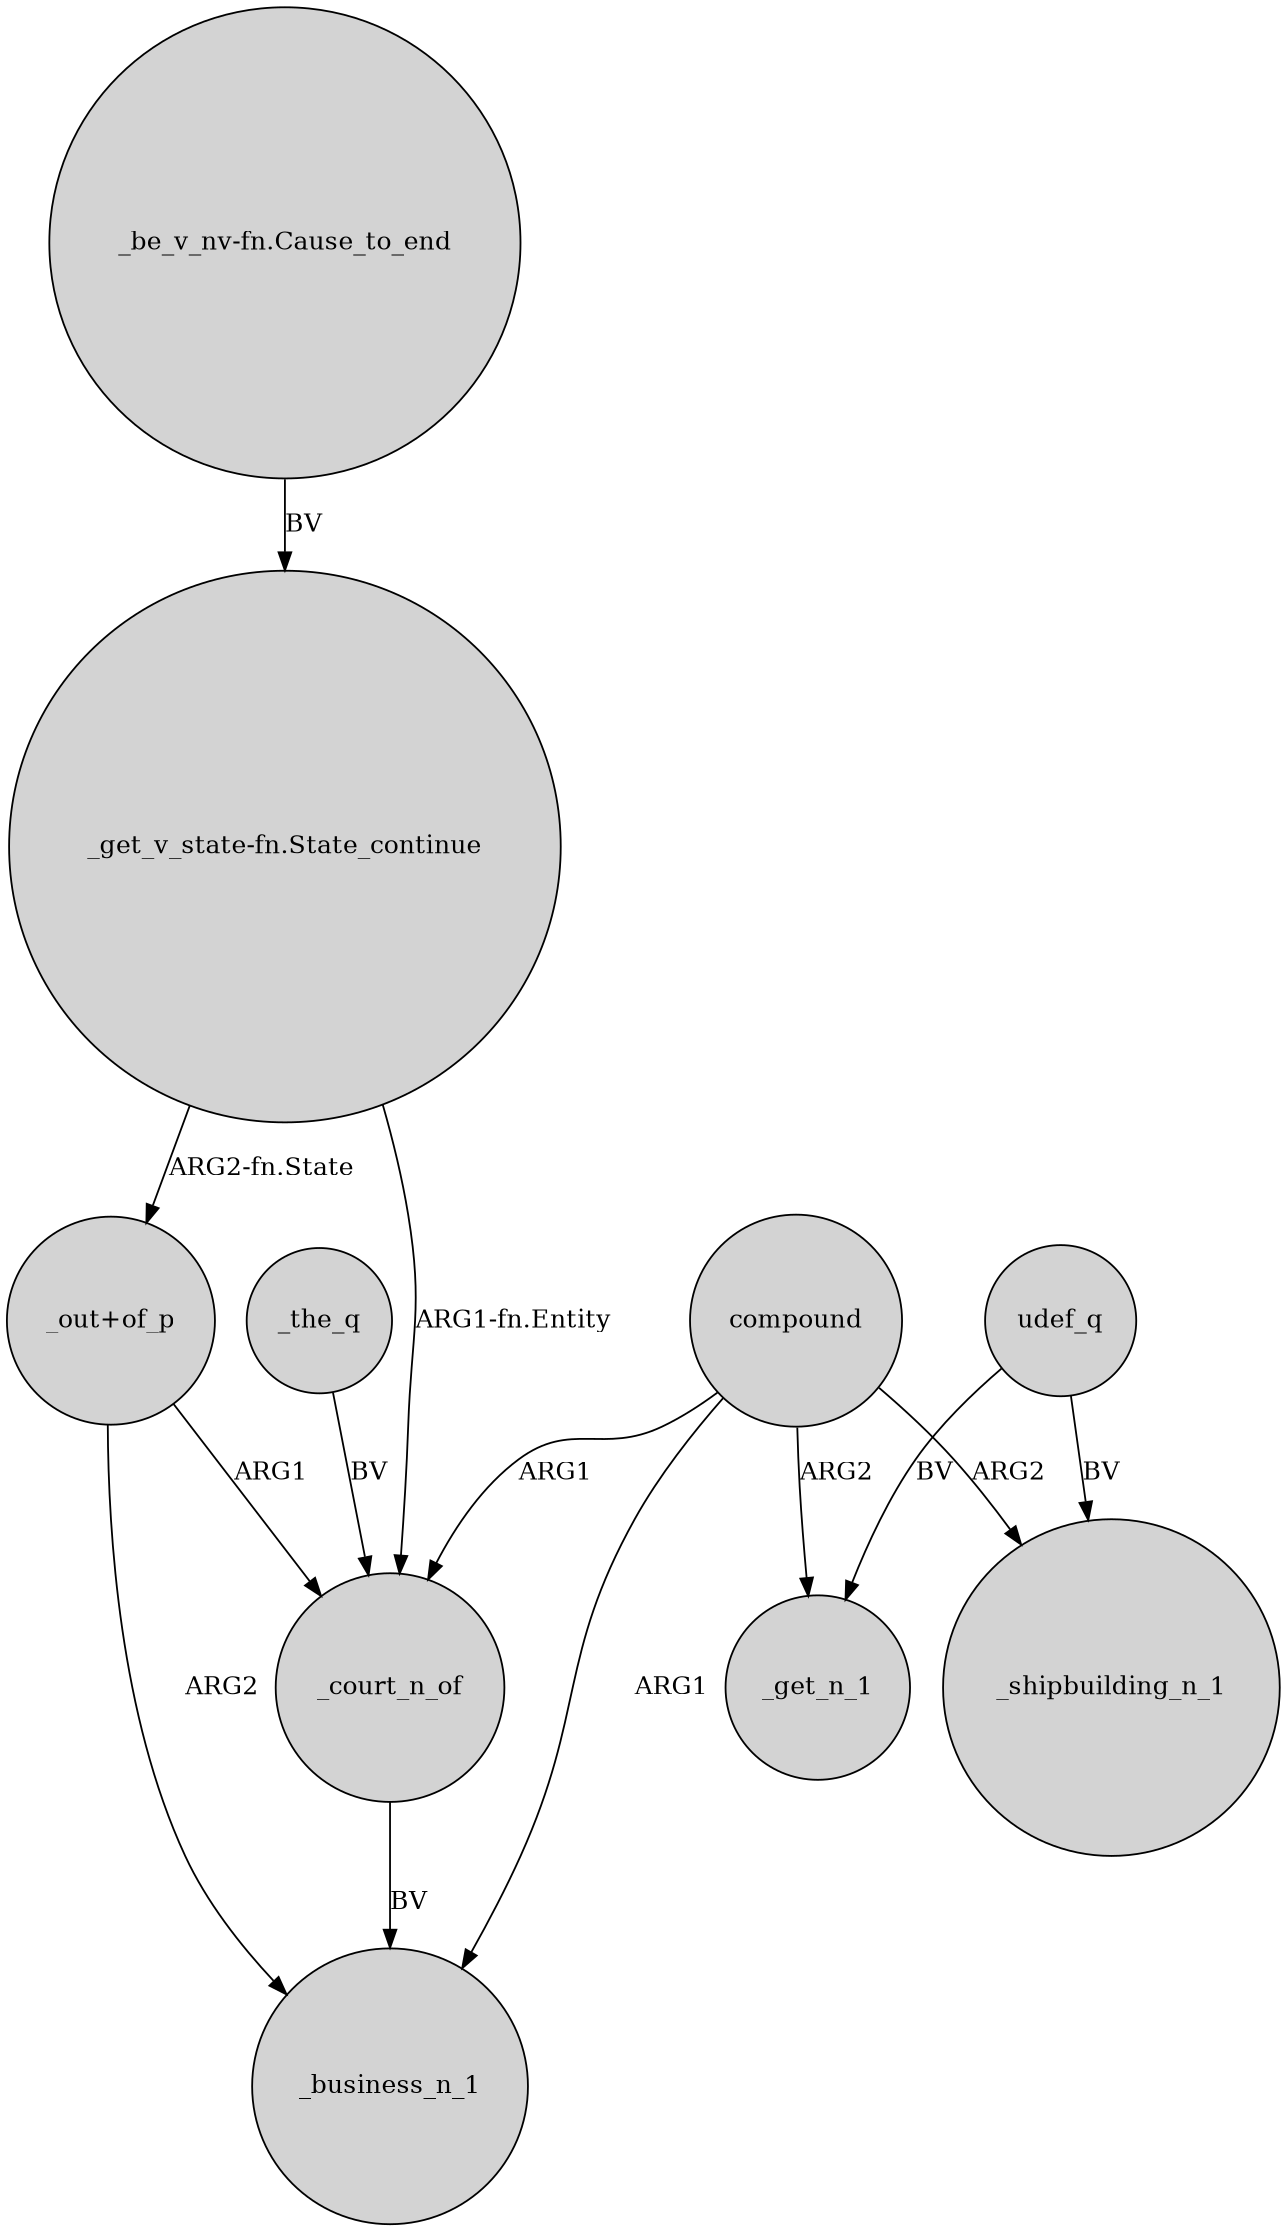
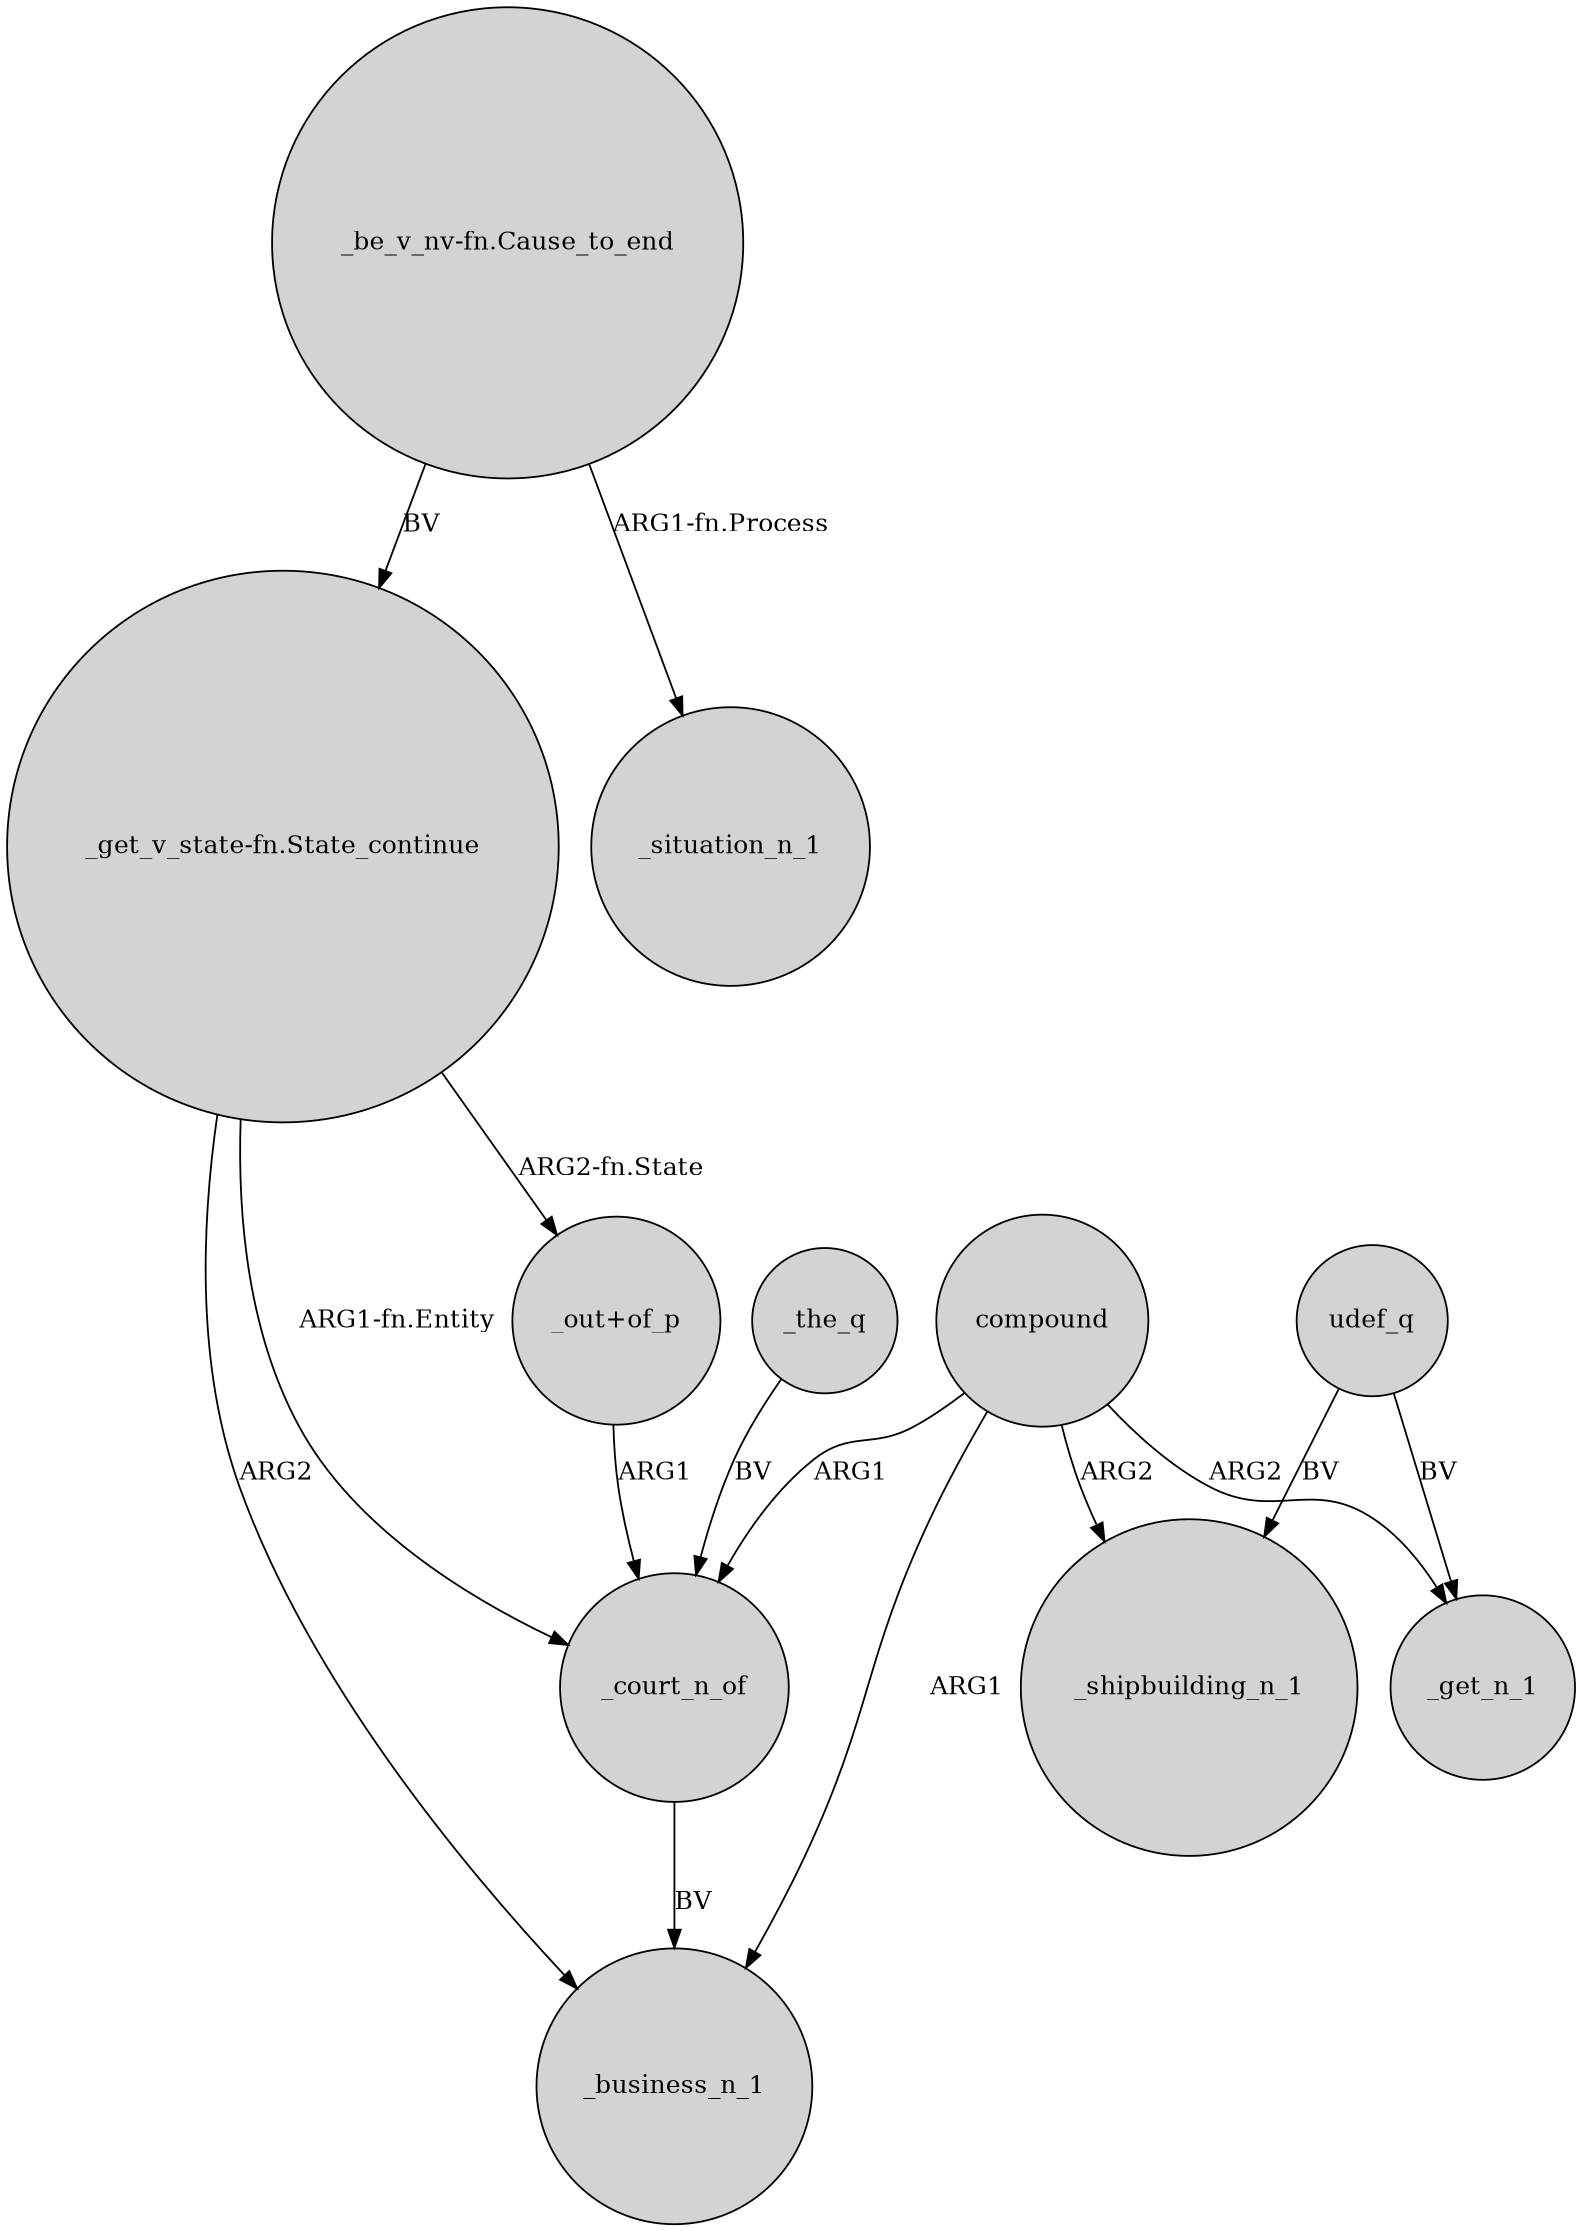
none -> (731, 847)
(140, 1720) -> (283, 1585)
